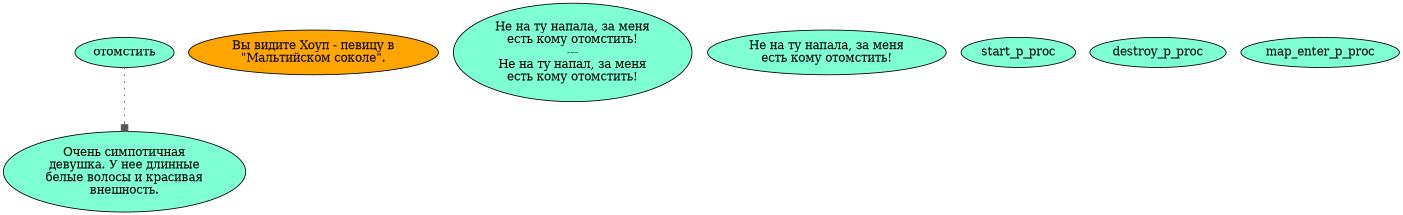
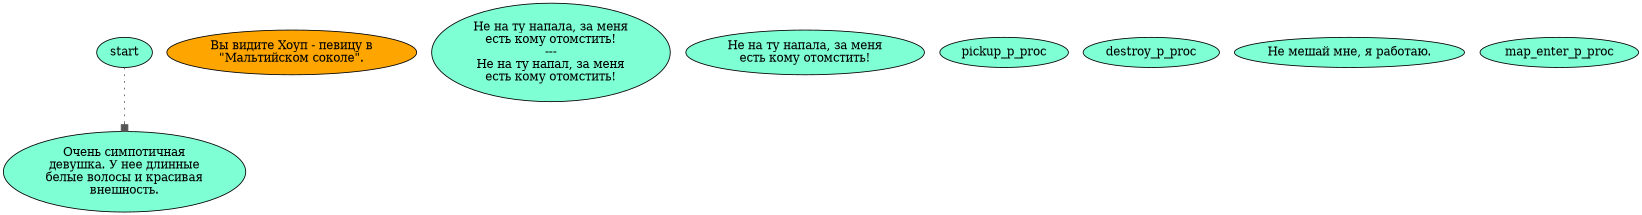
(125, 52) -> (125, 52)
(1018, 52) -> (1004, 52)
none -> (1349, 52)
